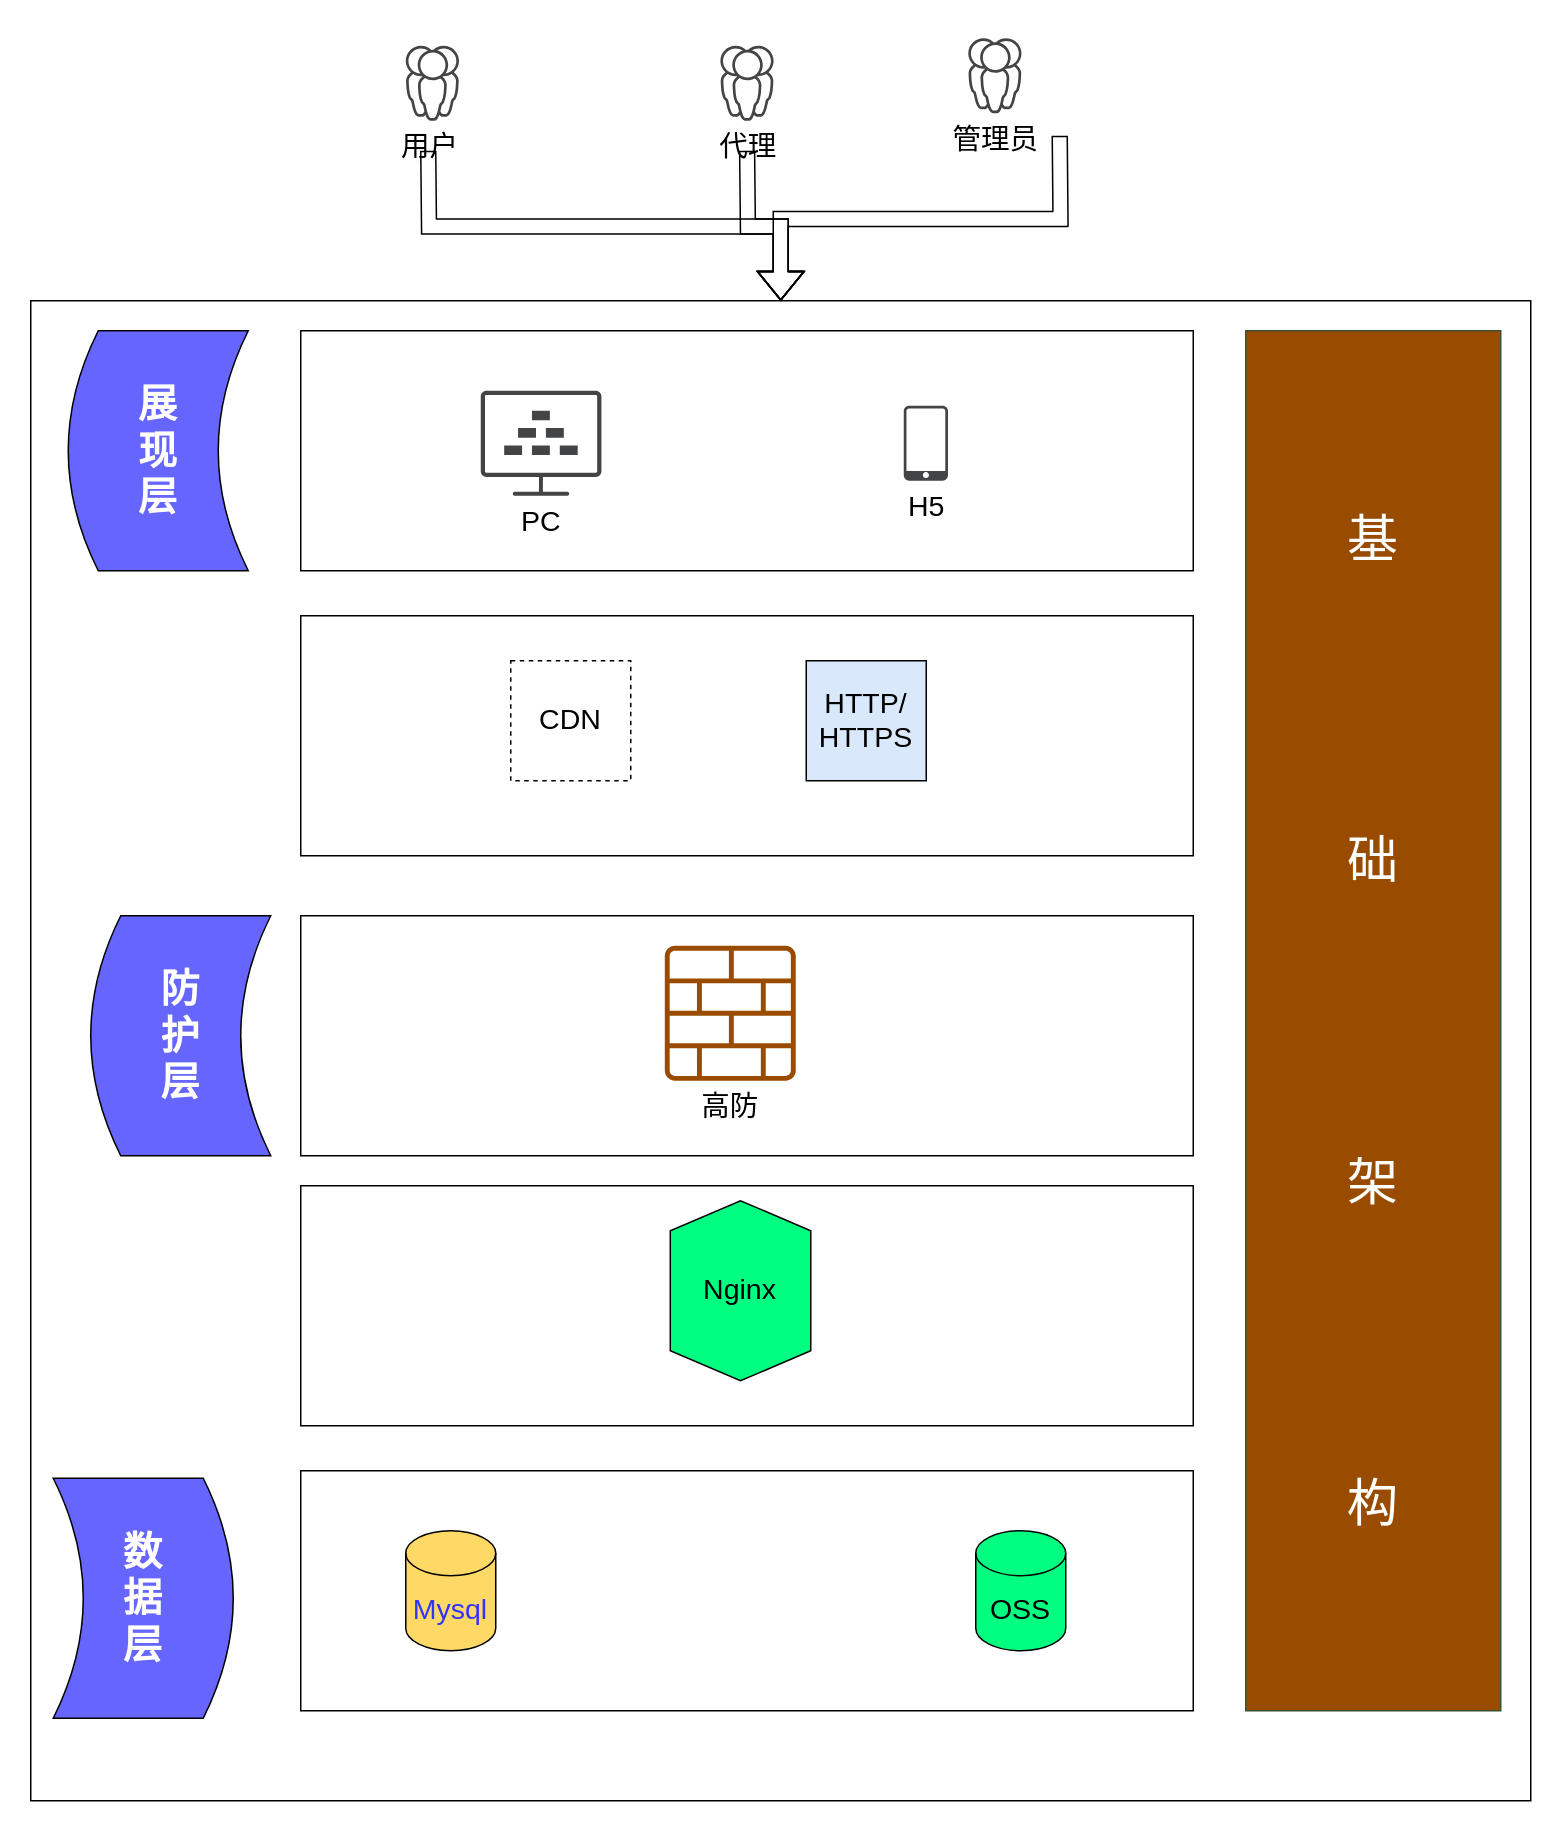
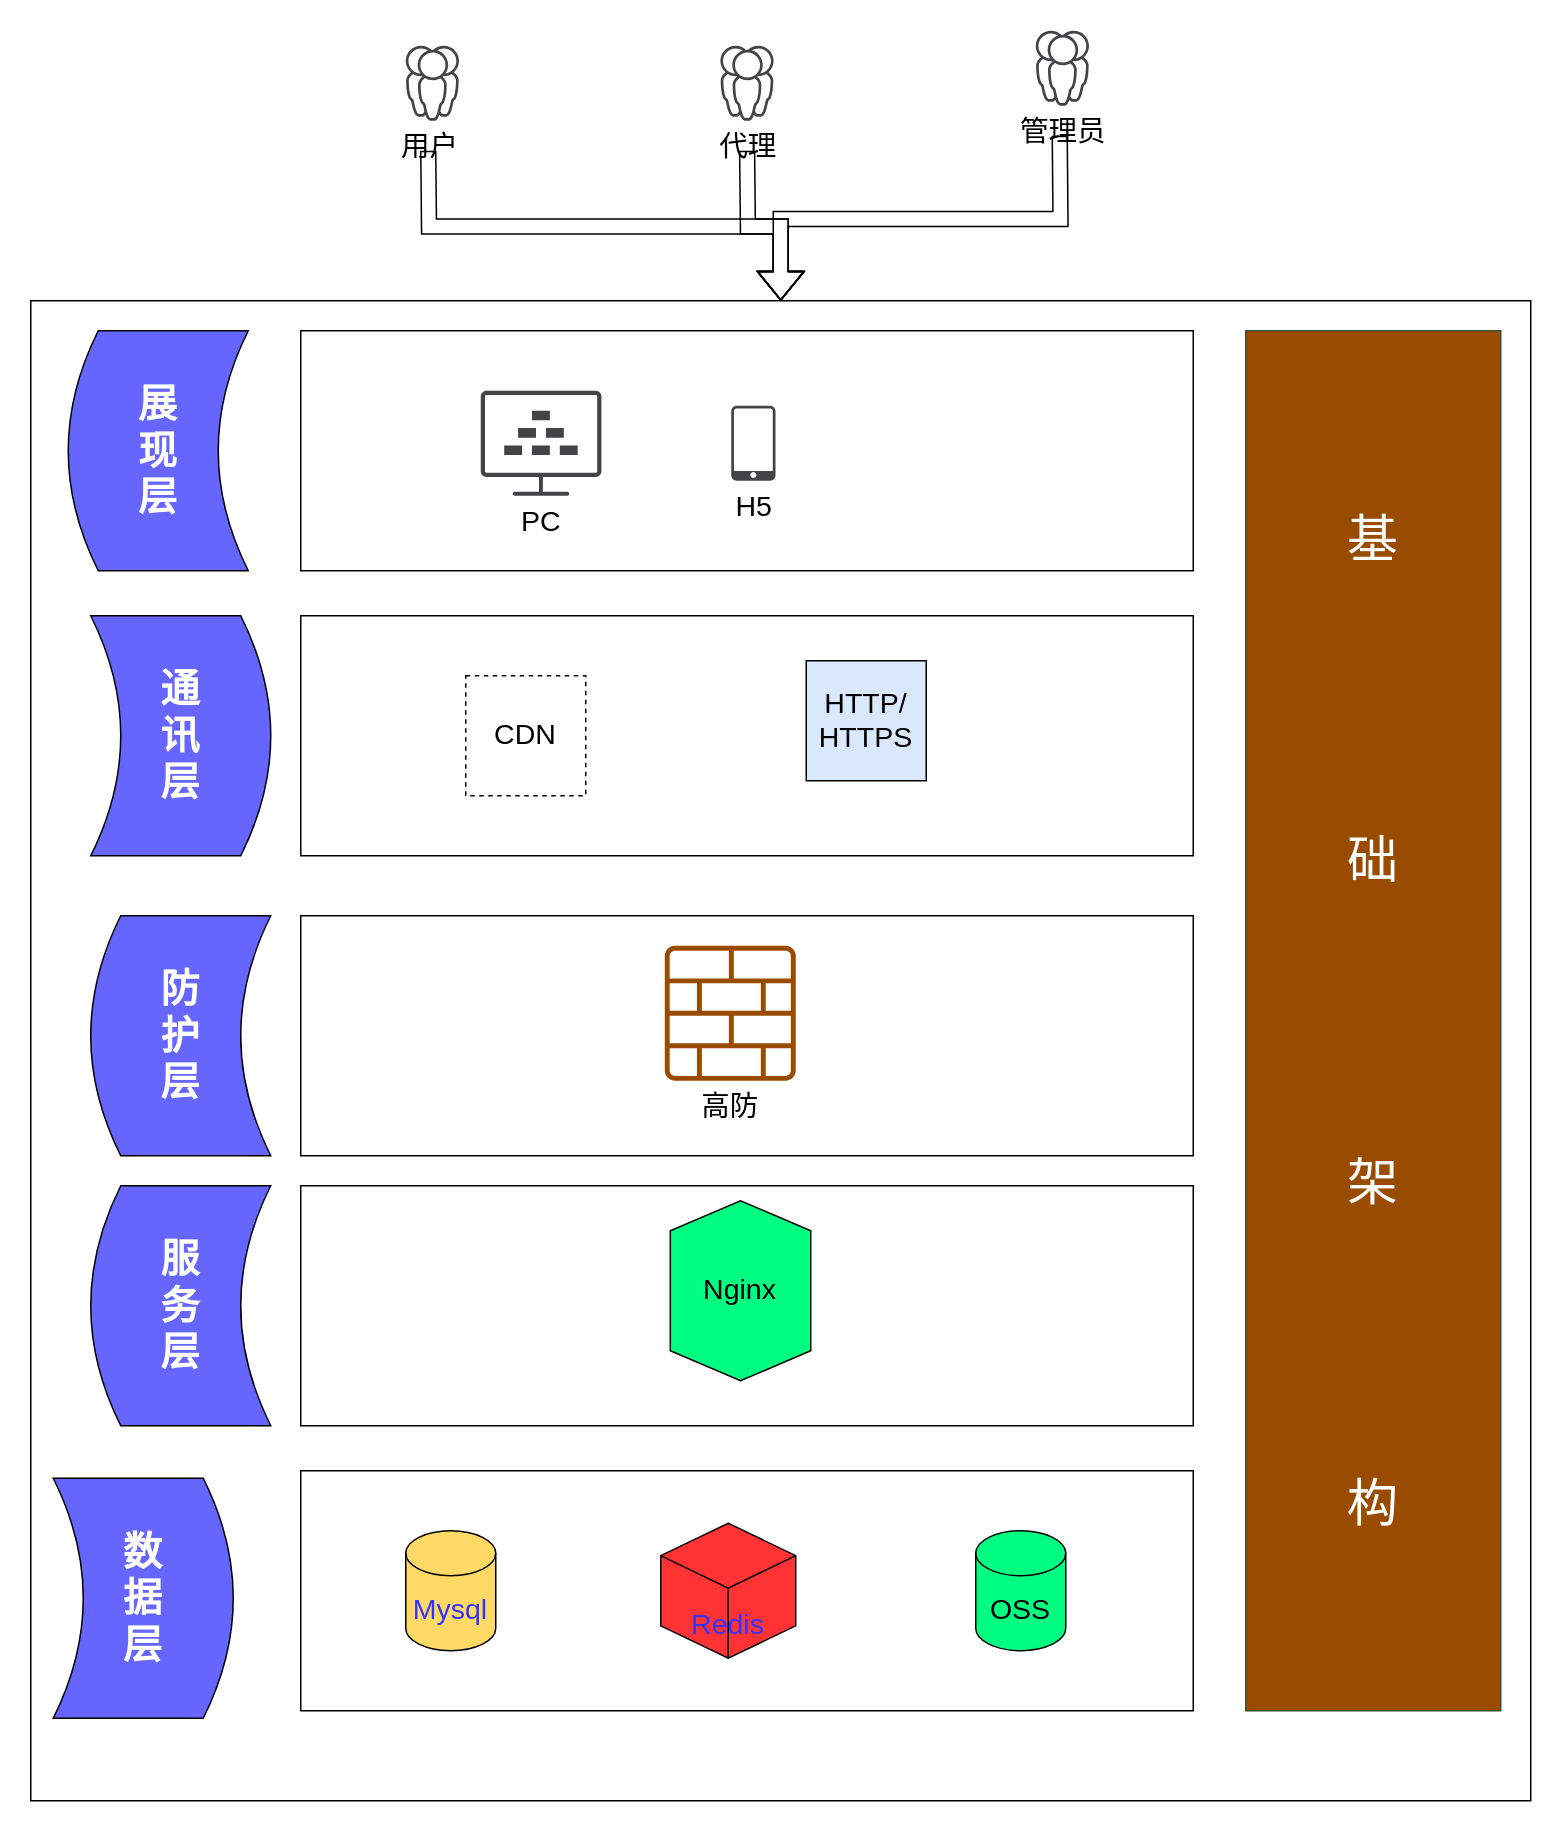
(995, 76) -> (1062, 68)
(926, 443) -> (753, 443)
(571, 721) -> (526, 736)
none -> (181, 736)
none -> (181, 1306)
none -> (728, 1591)
